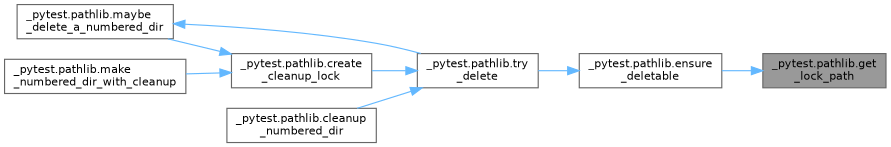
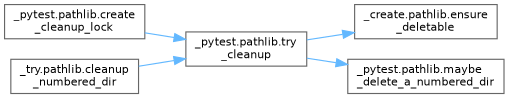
(194, 45) -> none
(478, 71) -> (246, 49)
(651, 71) -> (426, 22)
(824, 71) -> none
(95, 76) -> none
(302, 125) -> (75, 76)
